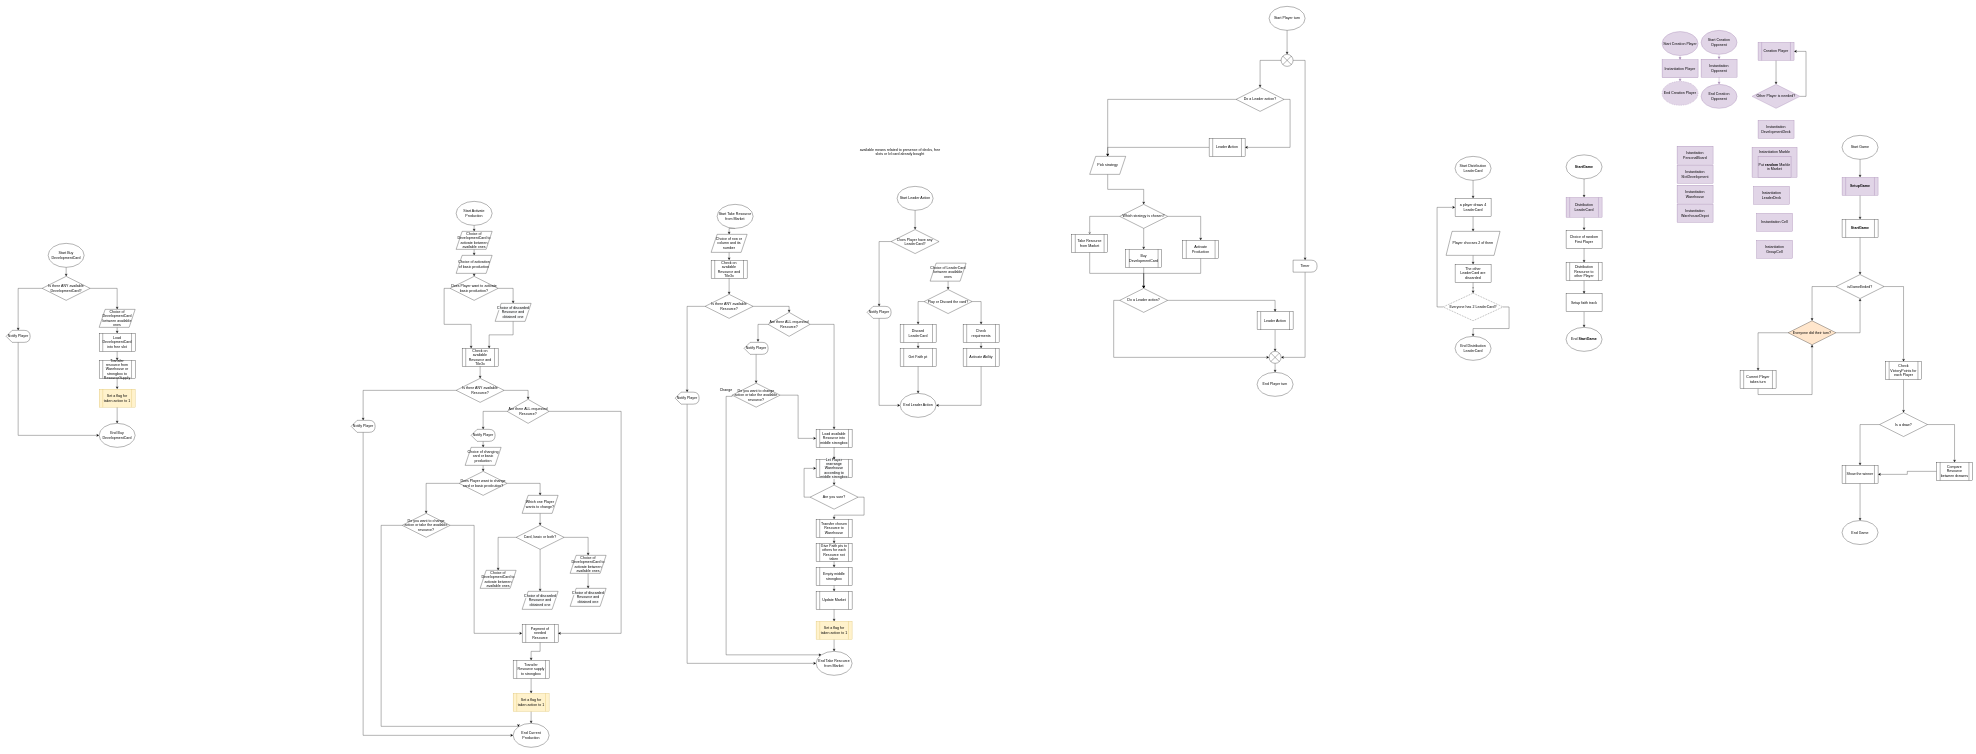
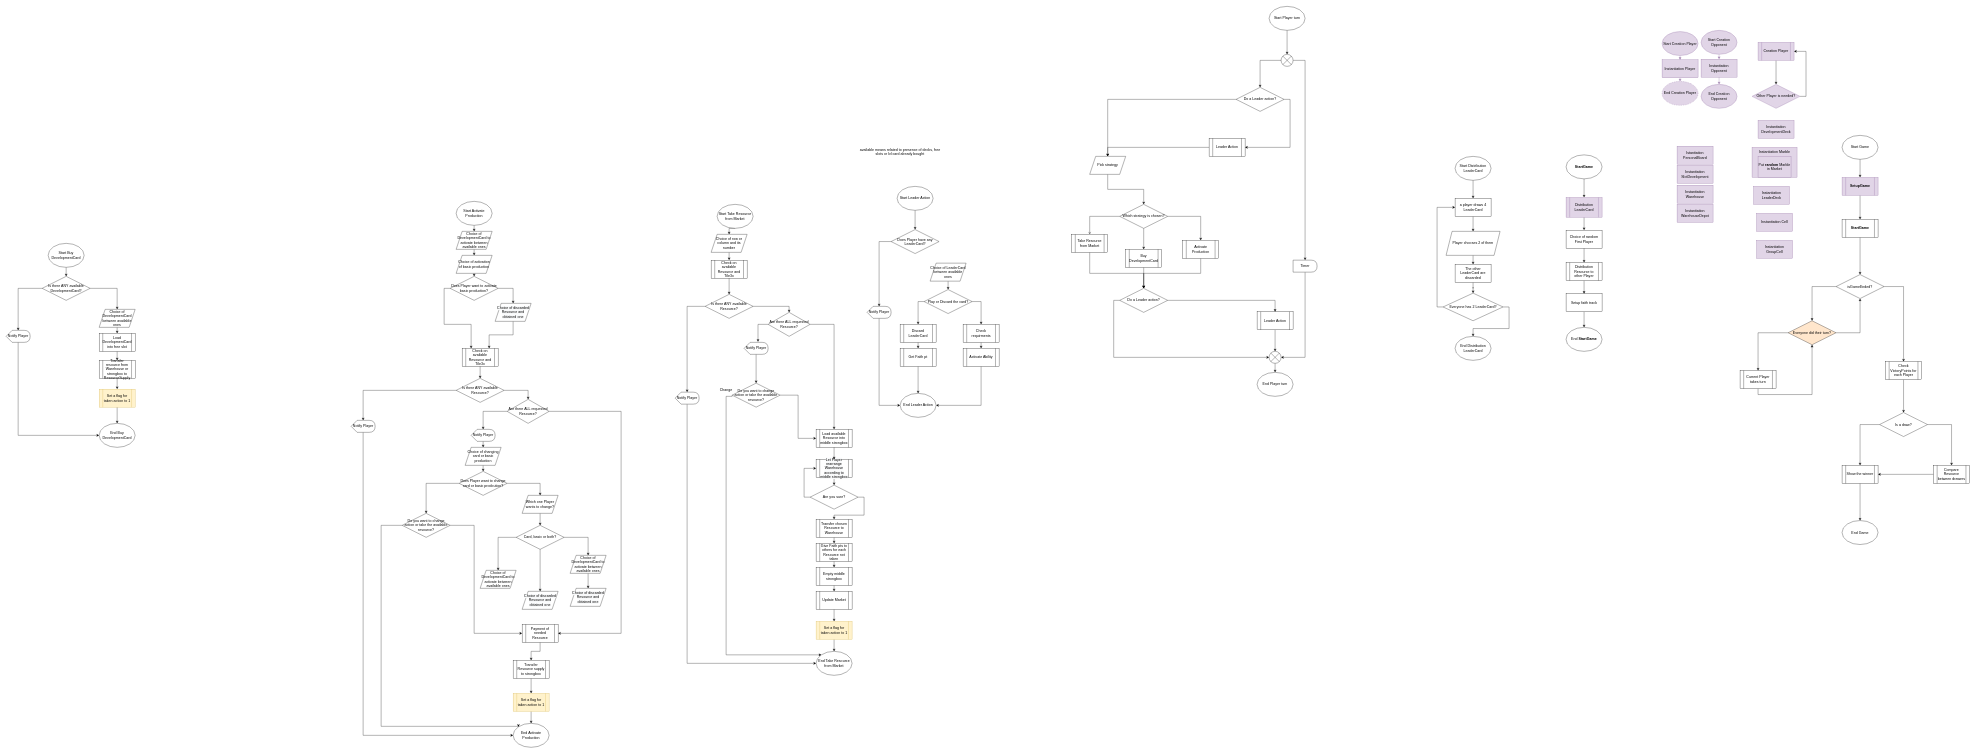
(1473, 307) -> (1473, 307)
(1955, 471) -> (1952, 474)
(531, 735) -> (531, 735)
